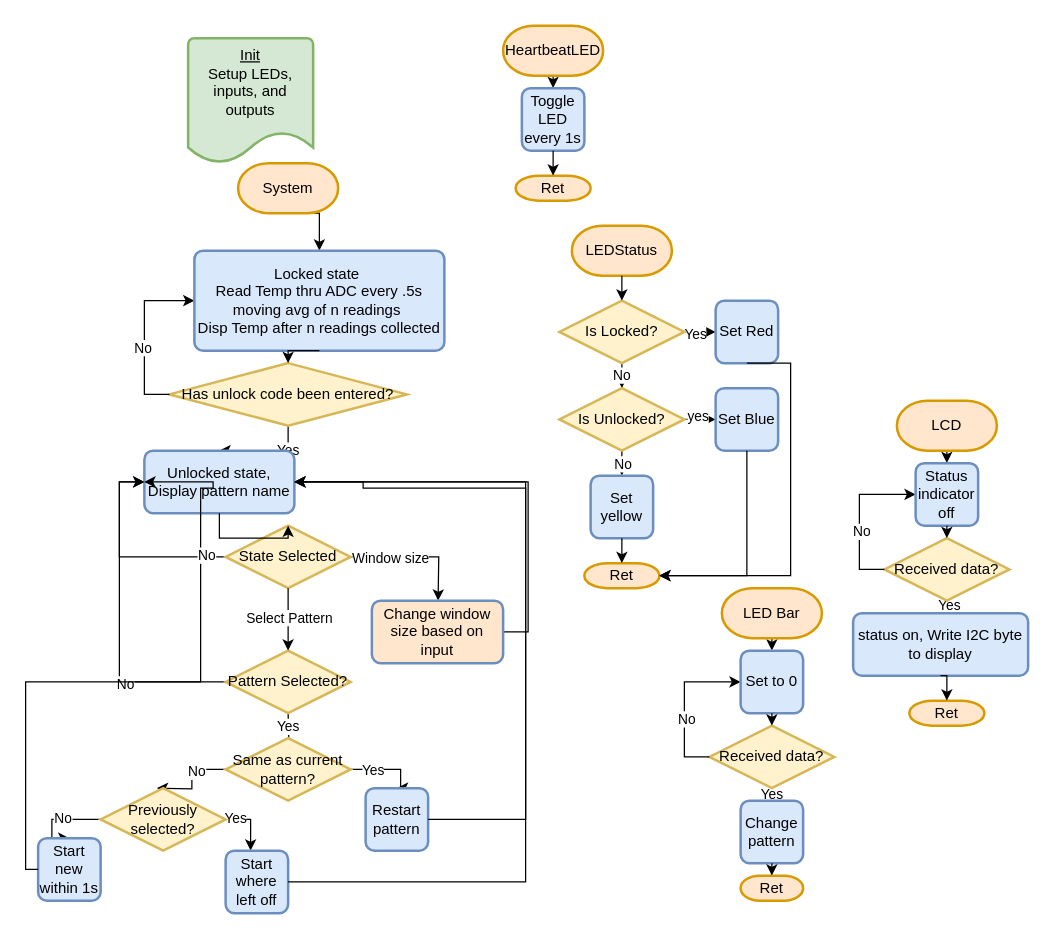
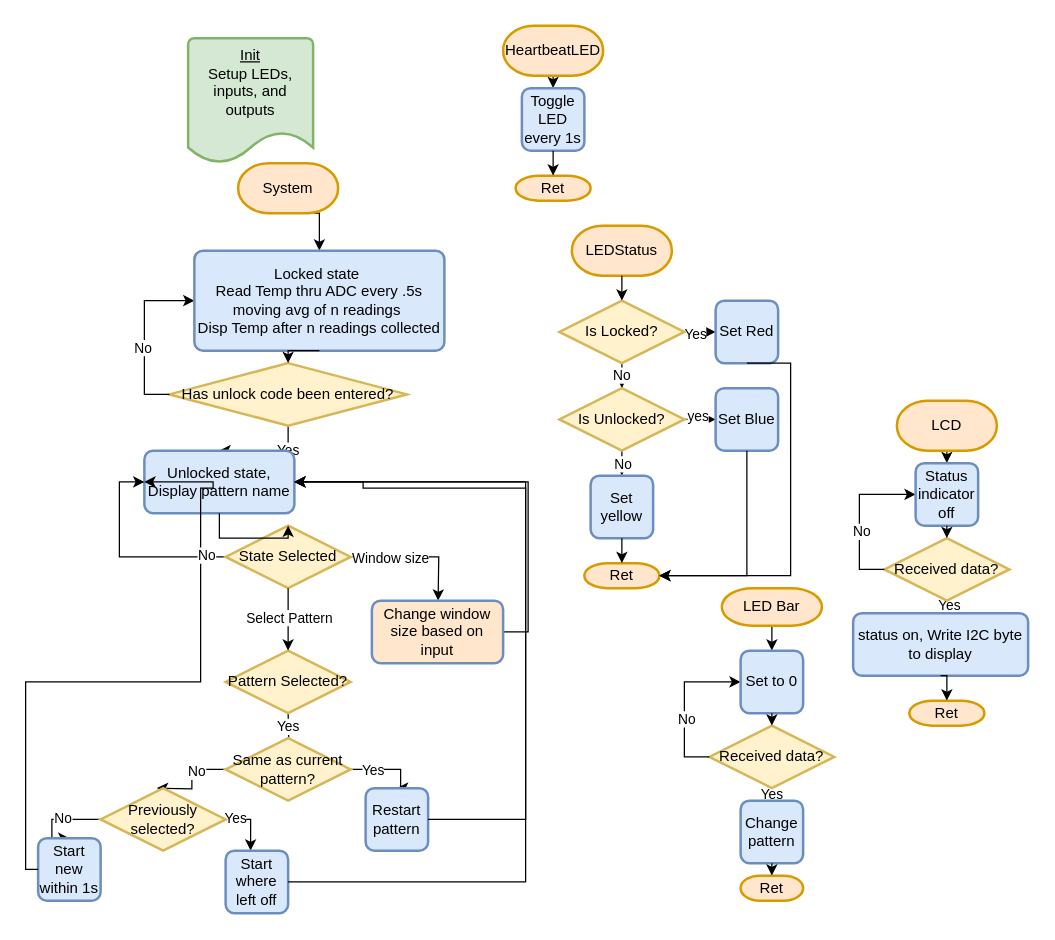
(772, 613) -> (772, 607)
(119, 619) -> none
